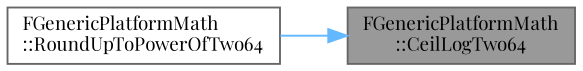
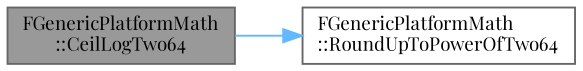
(304, 36) -> (259, 36)
